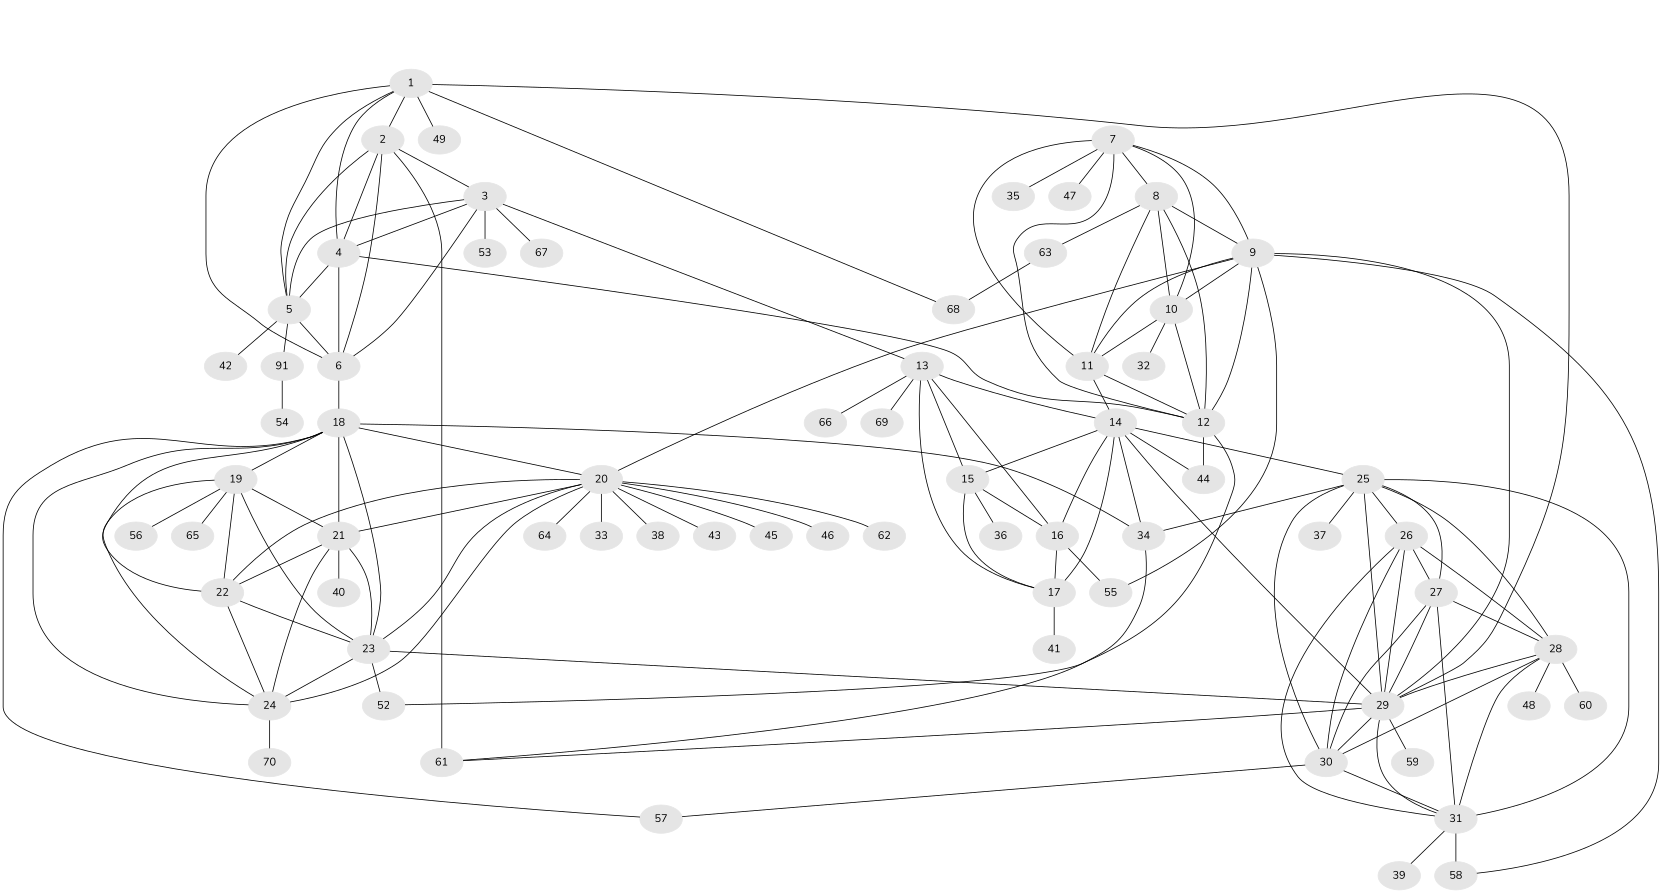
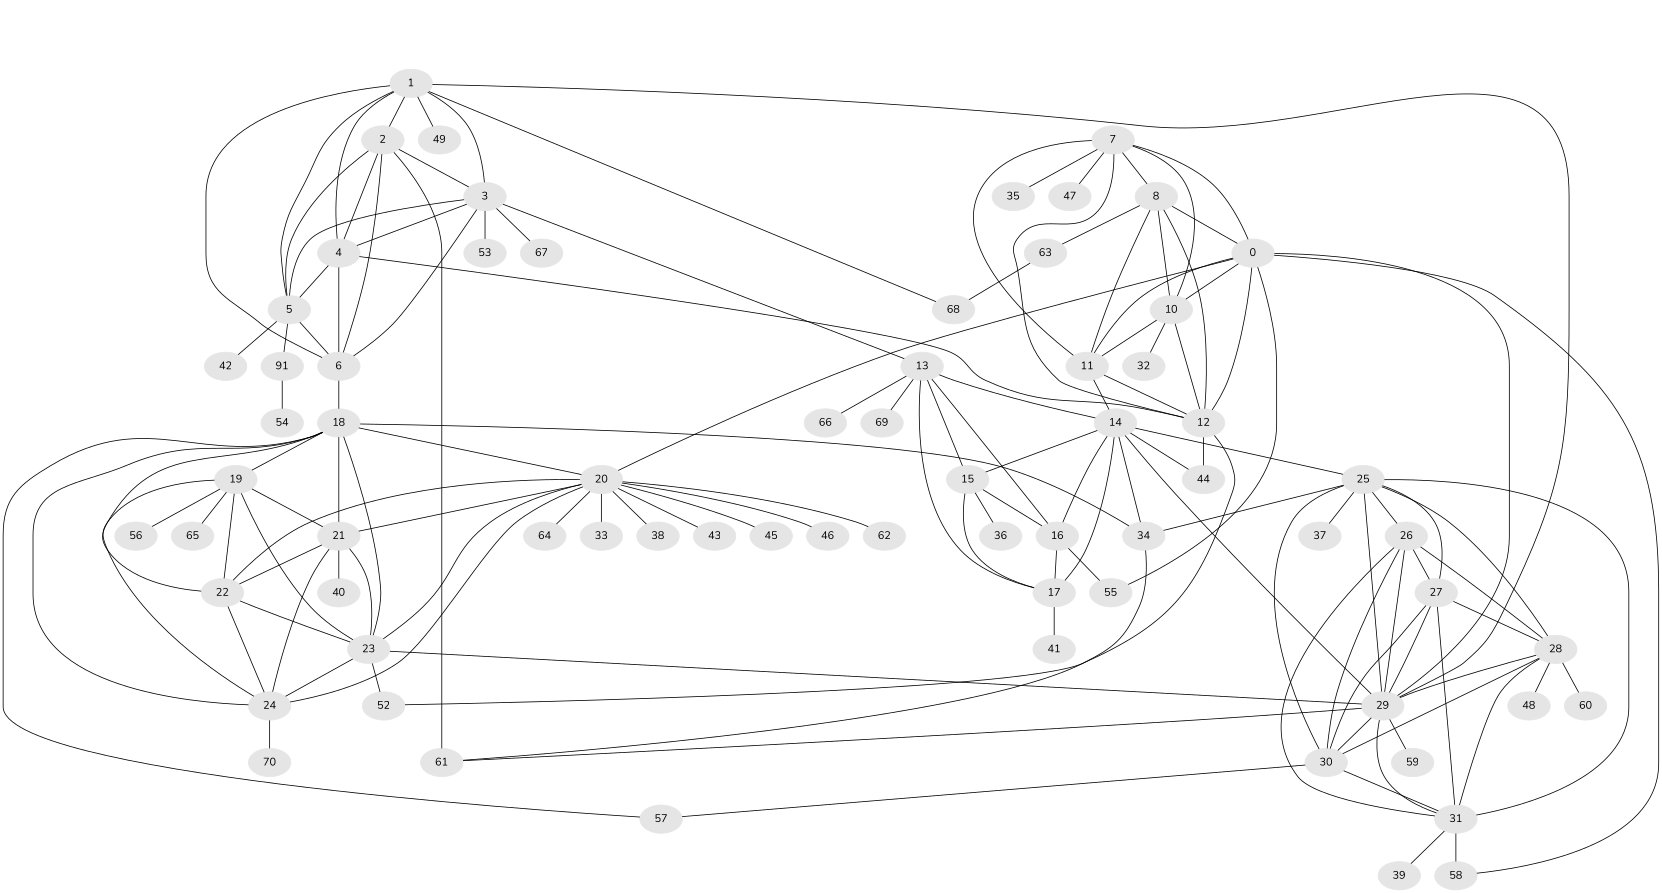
none -> (469, 129)
(1253, 253) -> (1253, 253)
